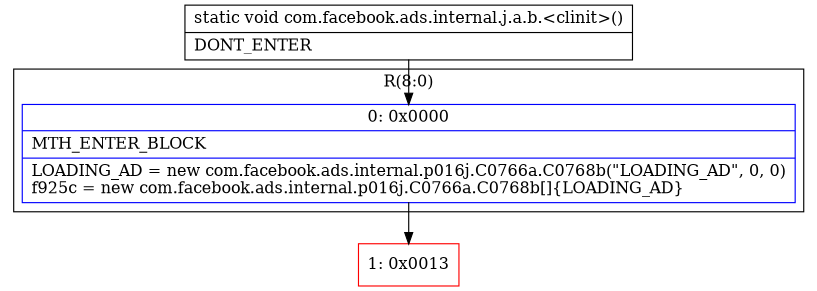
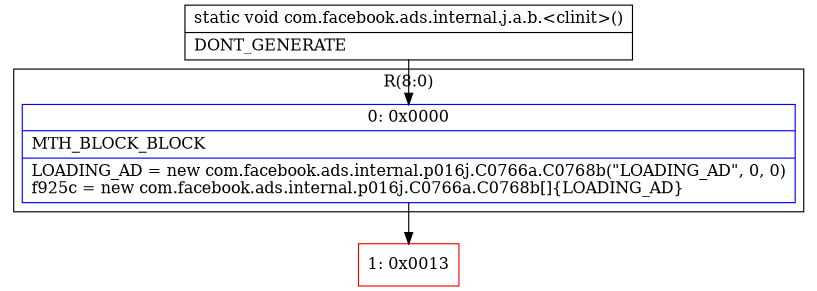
(253, 46) -> (271, 46)
(119, 144) -> (119, 144)
